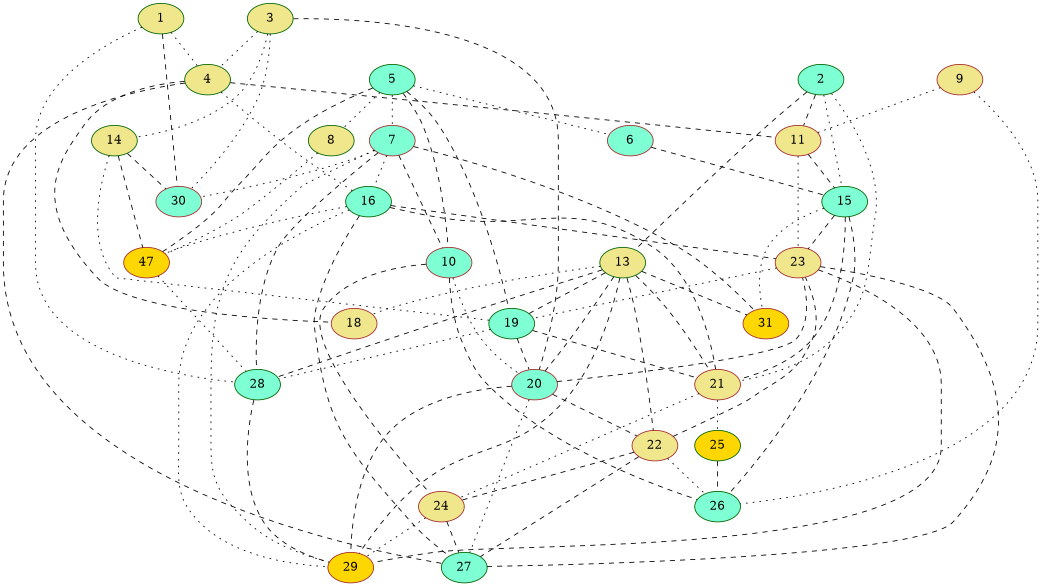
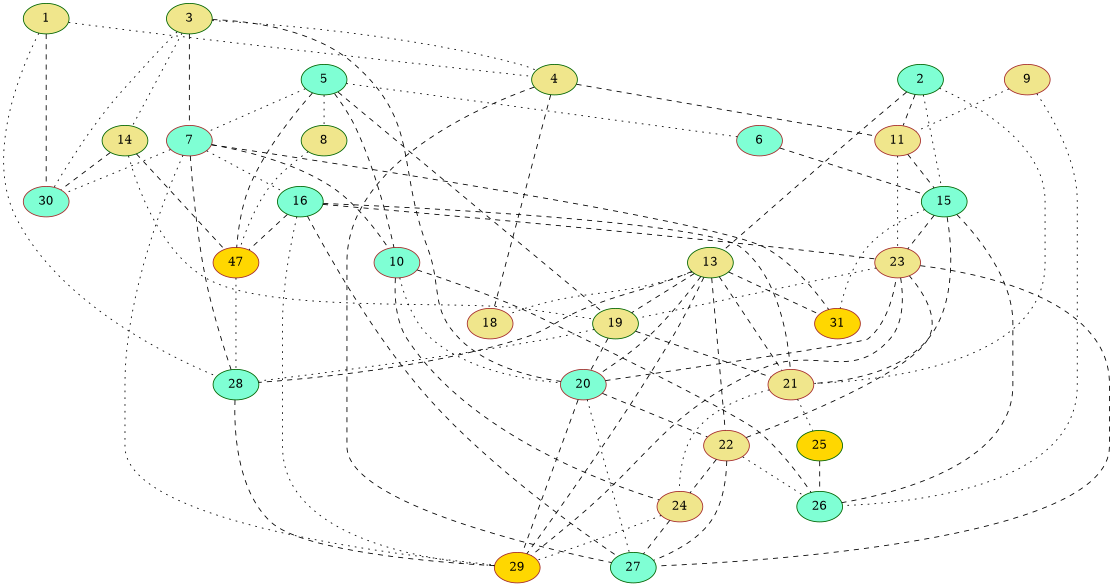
none -> (189, 80)
(288, 146) -> none
(250, 228) -> (268, 232)
(512, 324) -> (616, 324)
